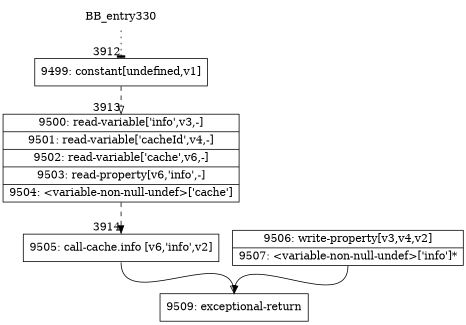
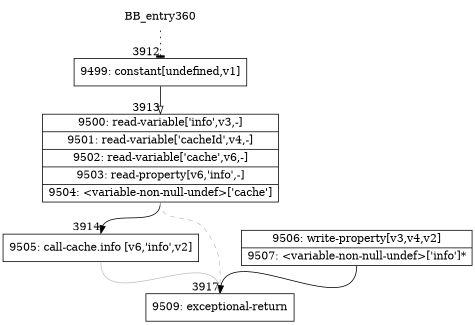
(121, 17) -> (160, 17)
(121, 96) -> (160, 96)
(121, 214) -> (135, 218)
none -> (206, 231)
(174, 279) -> (157, 279)
